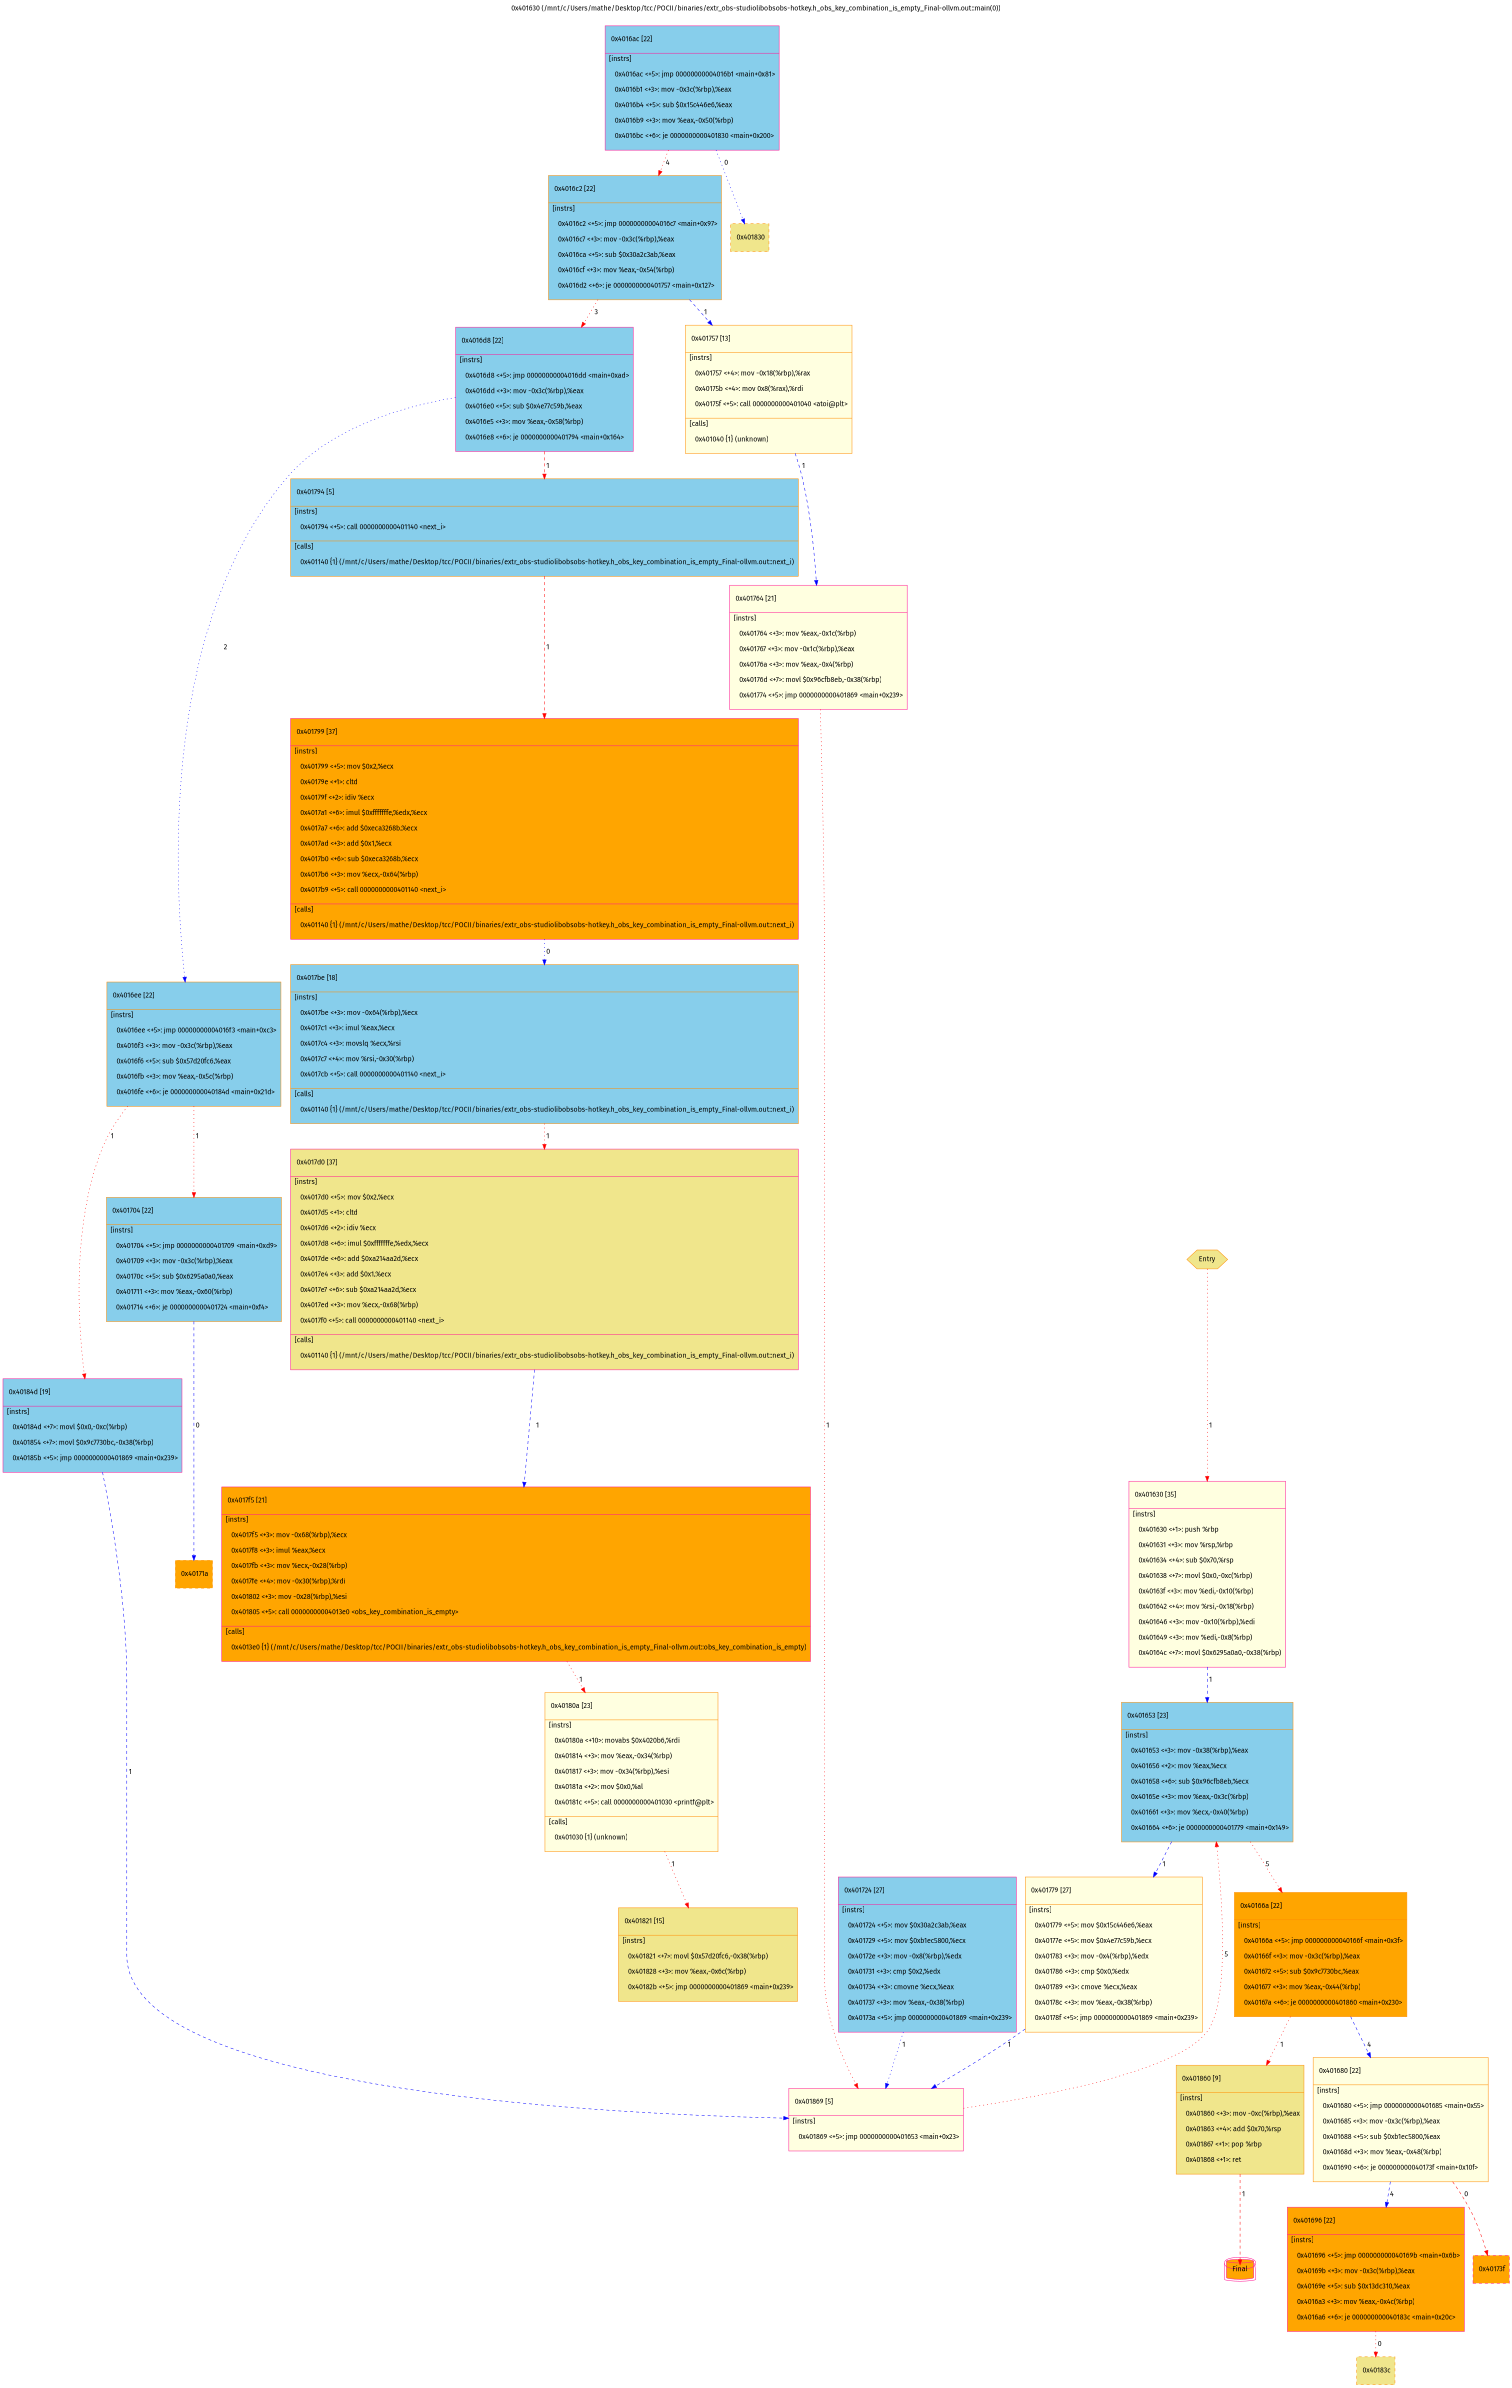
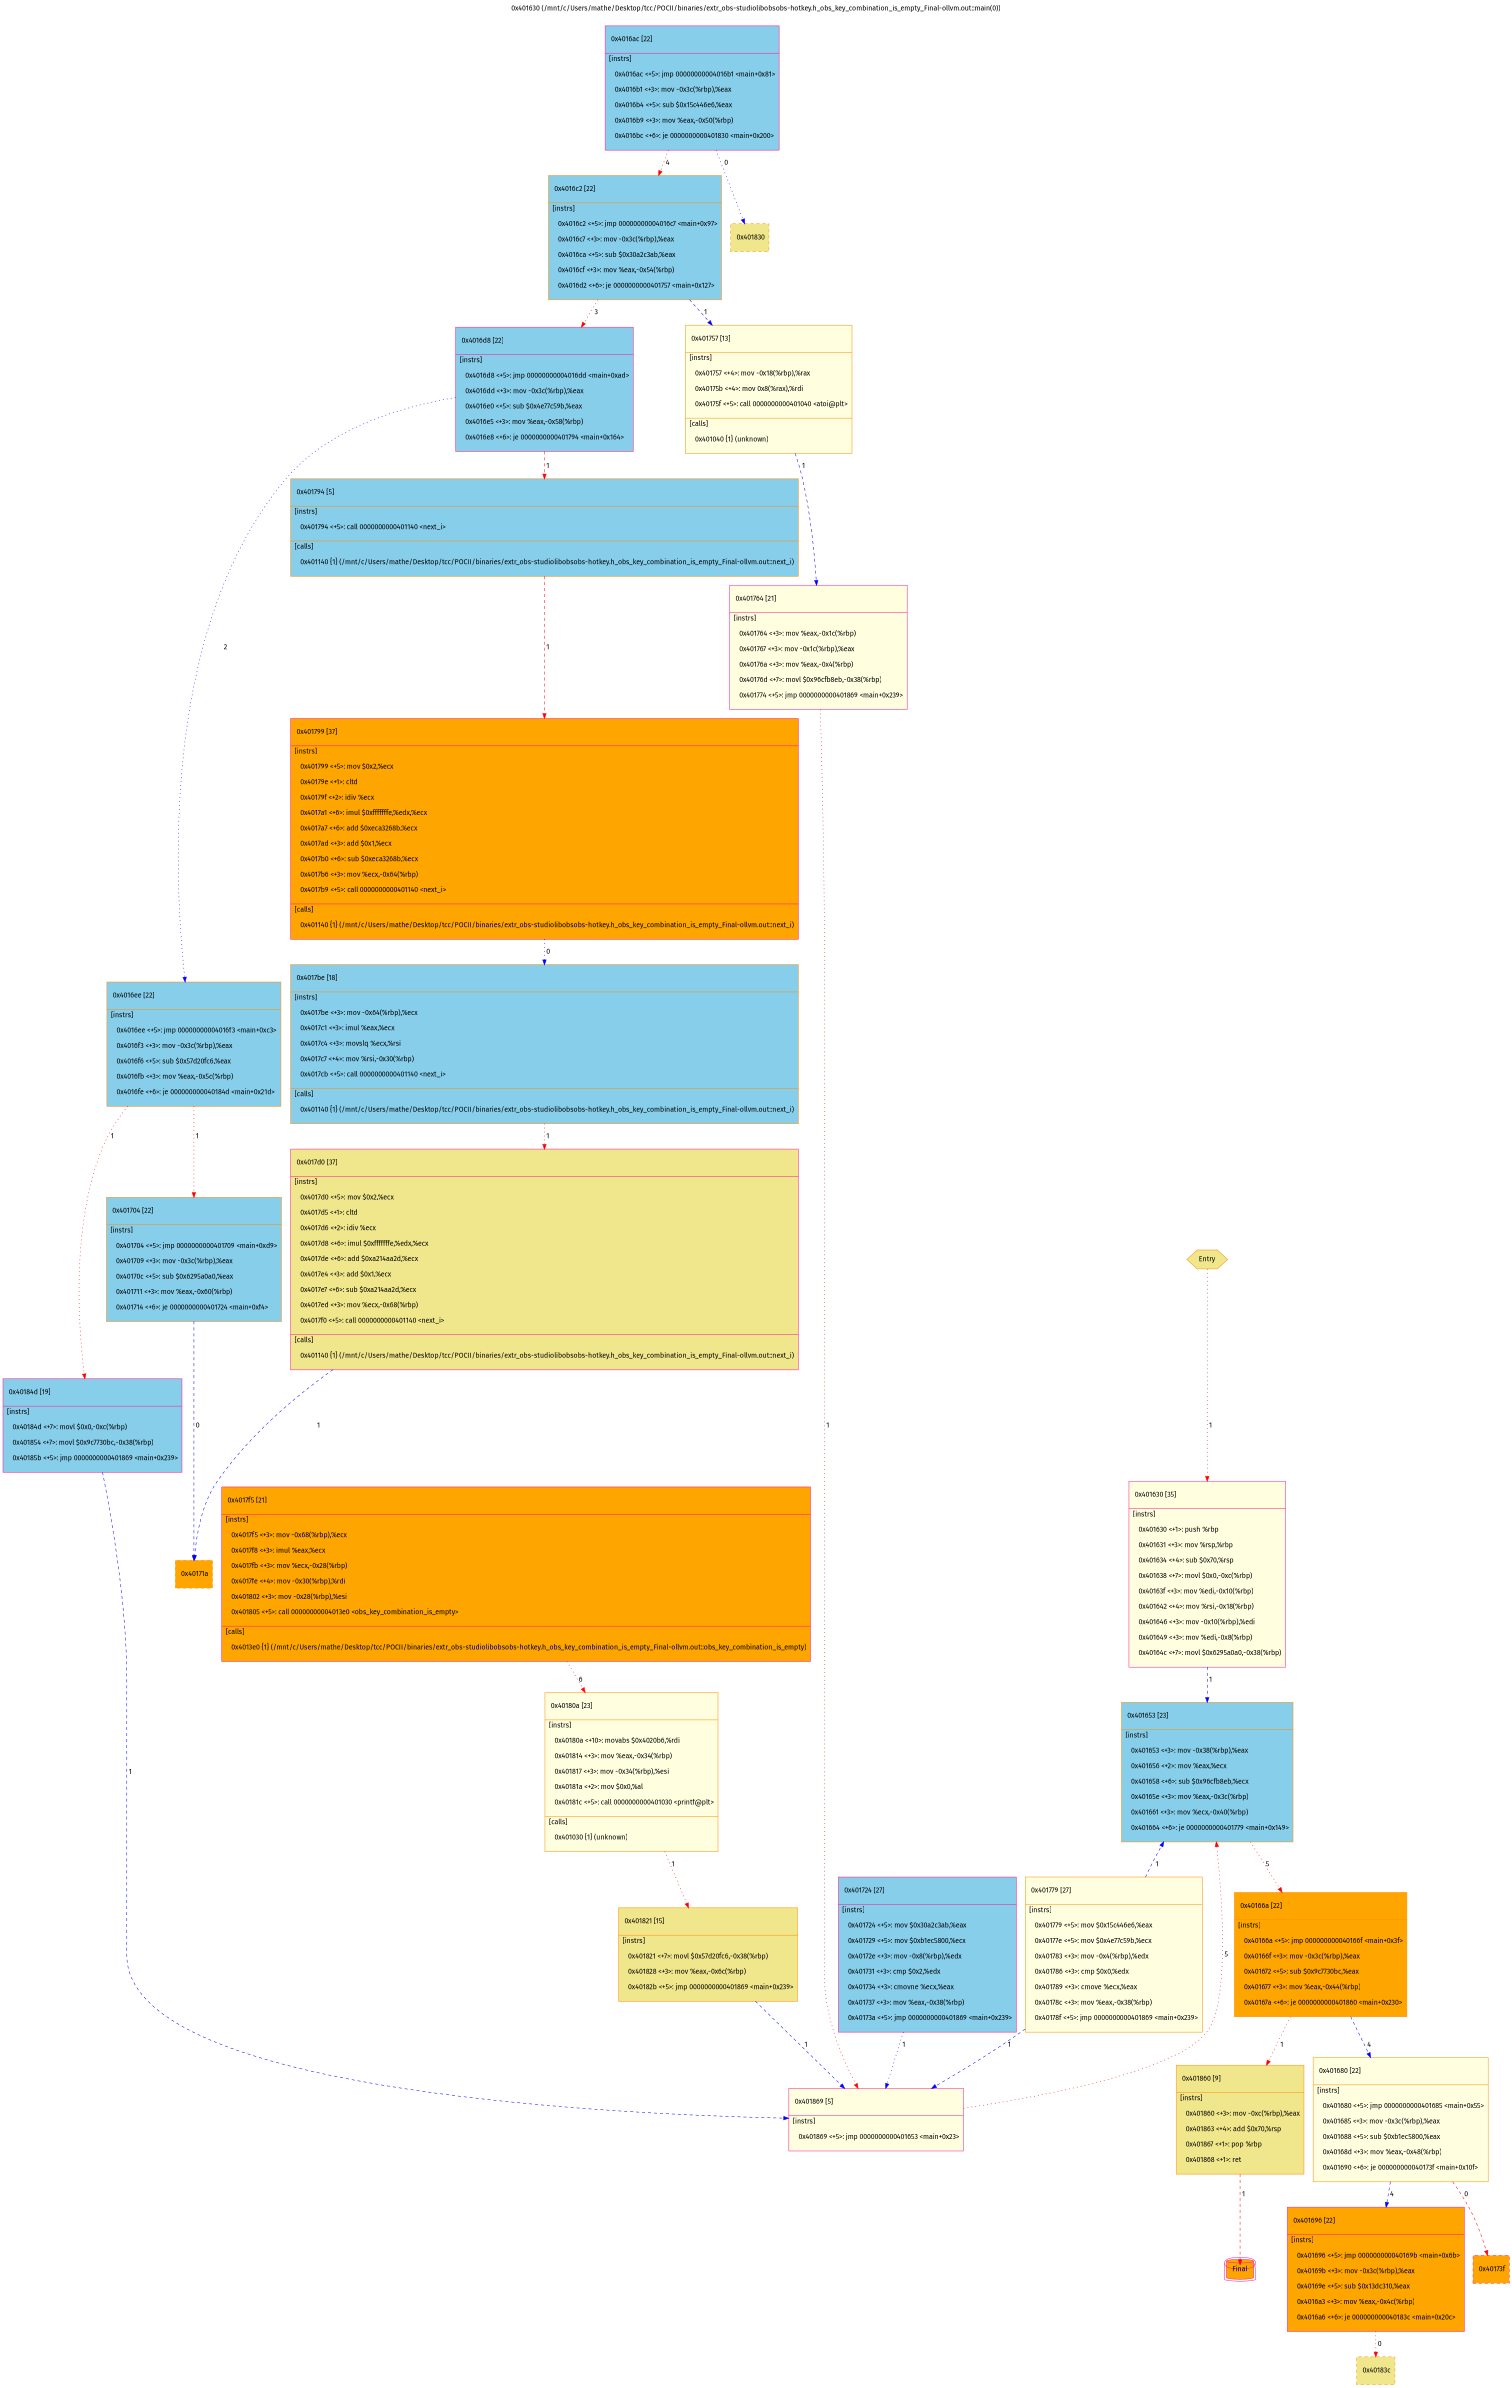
(529, 1426) -> (243, 1449)
(580, 1680) -> (580, 1680)
(1164, 1857) -> (1153, 1862)
none -> (798, 2043)
